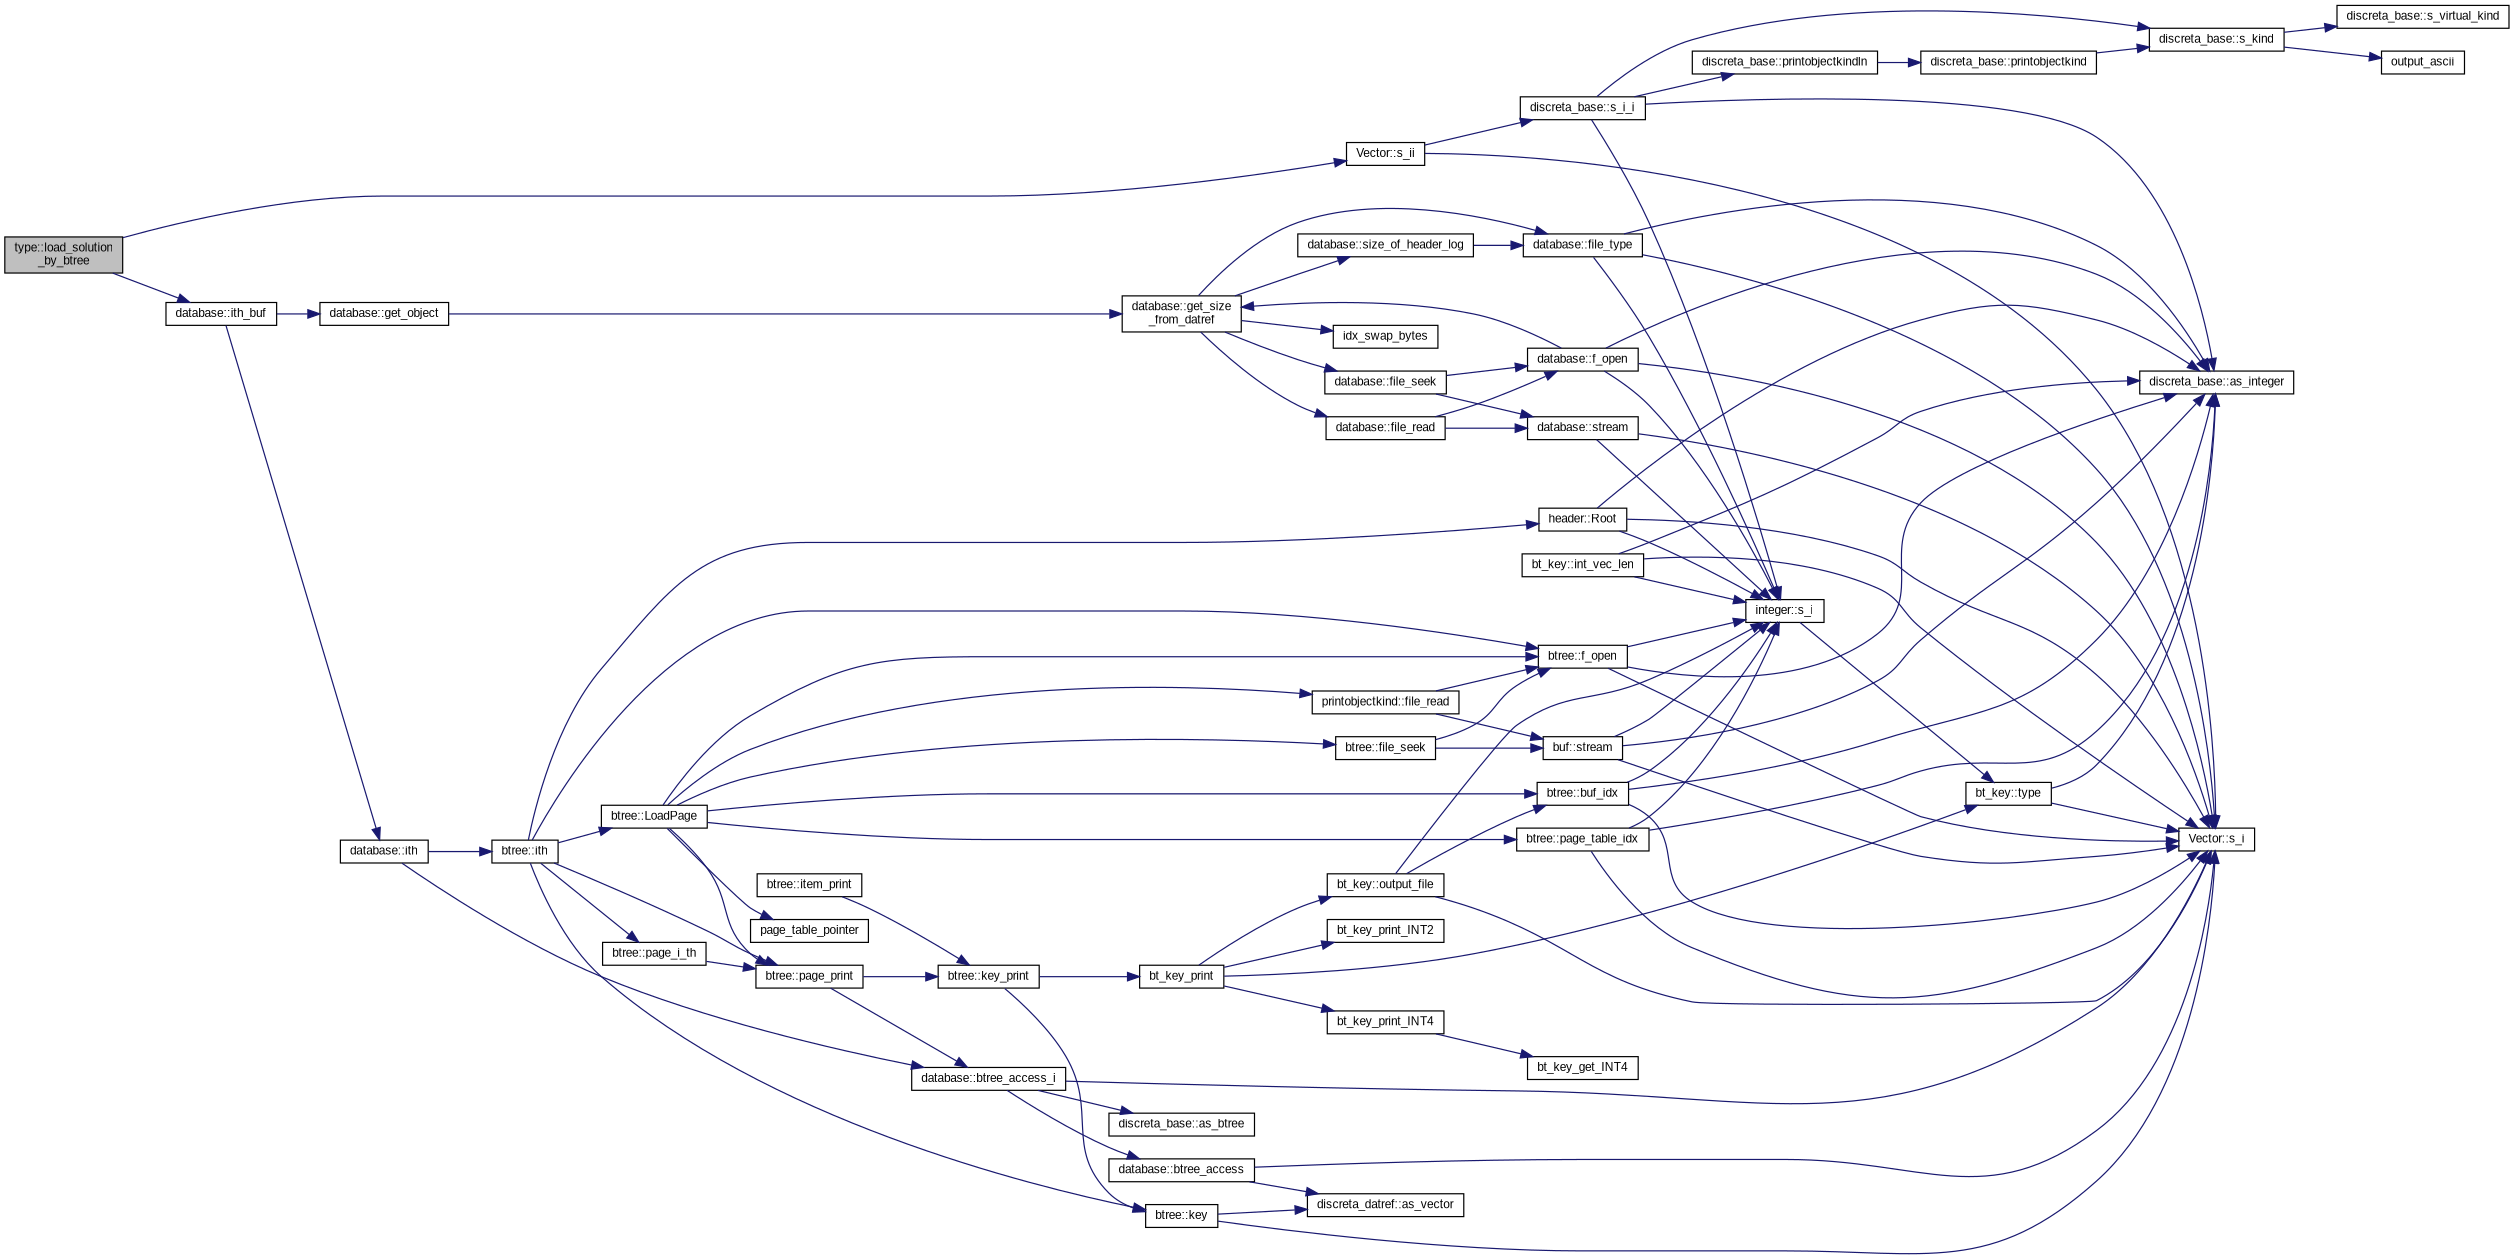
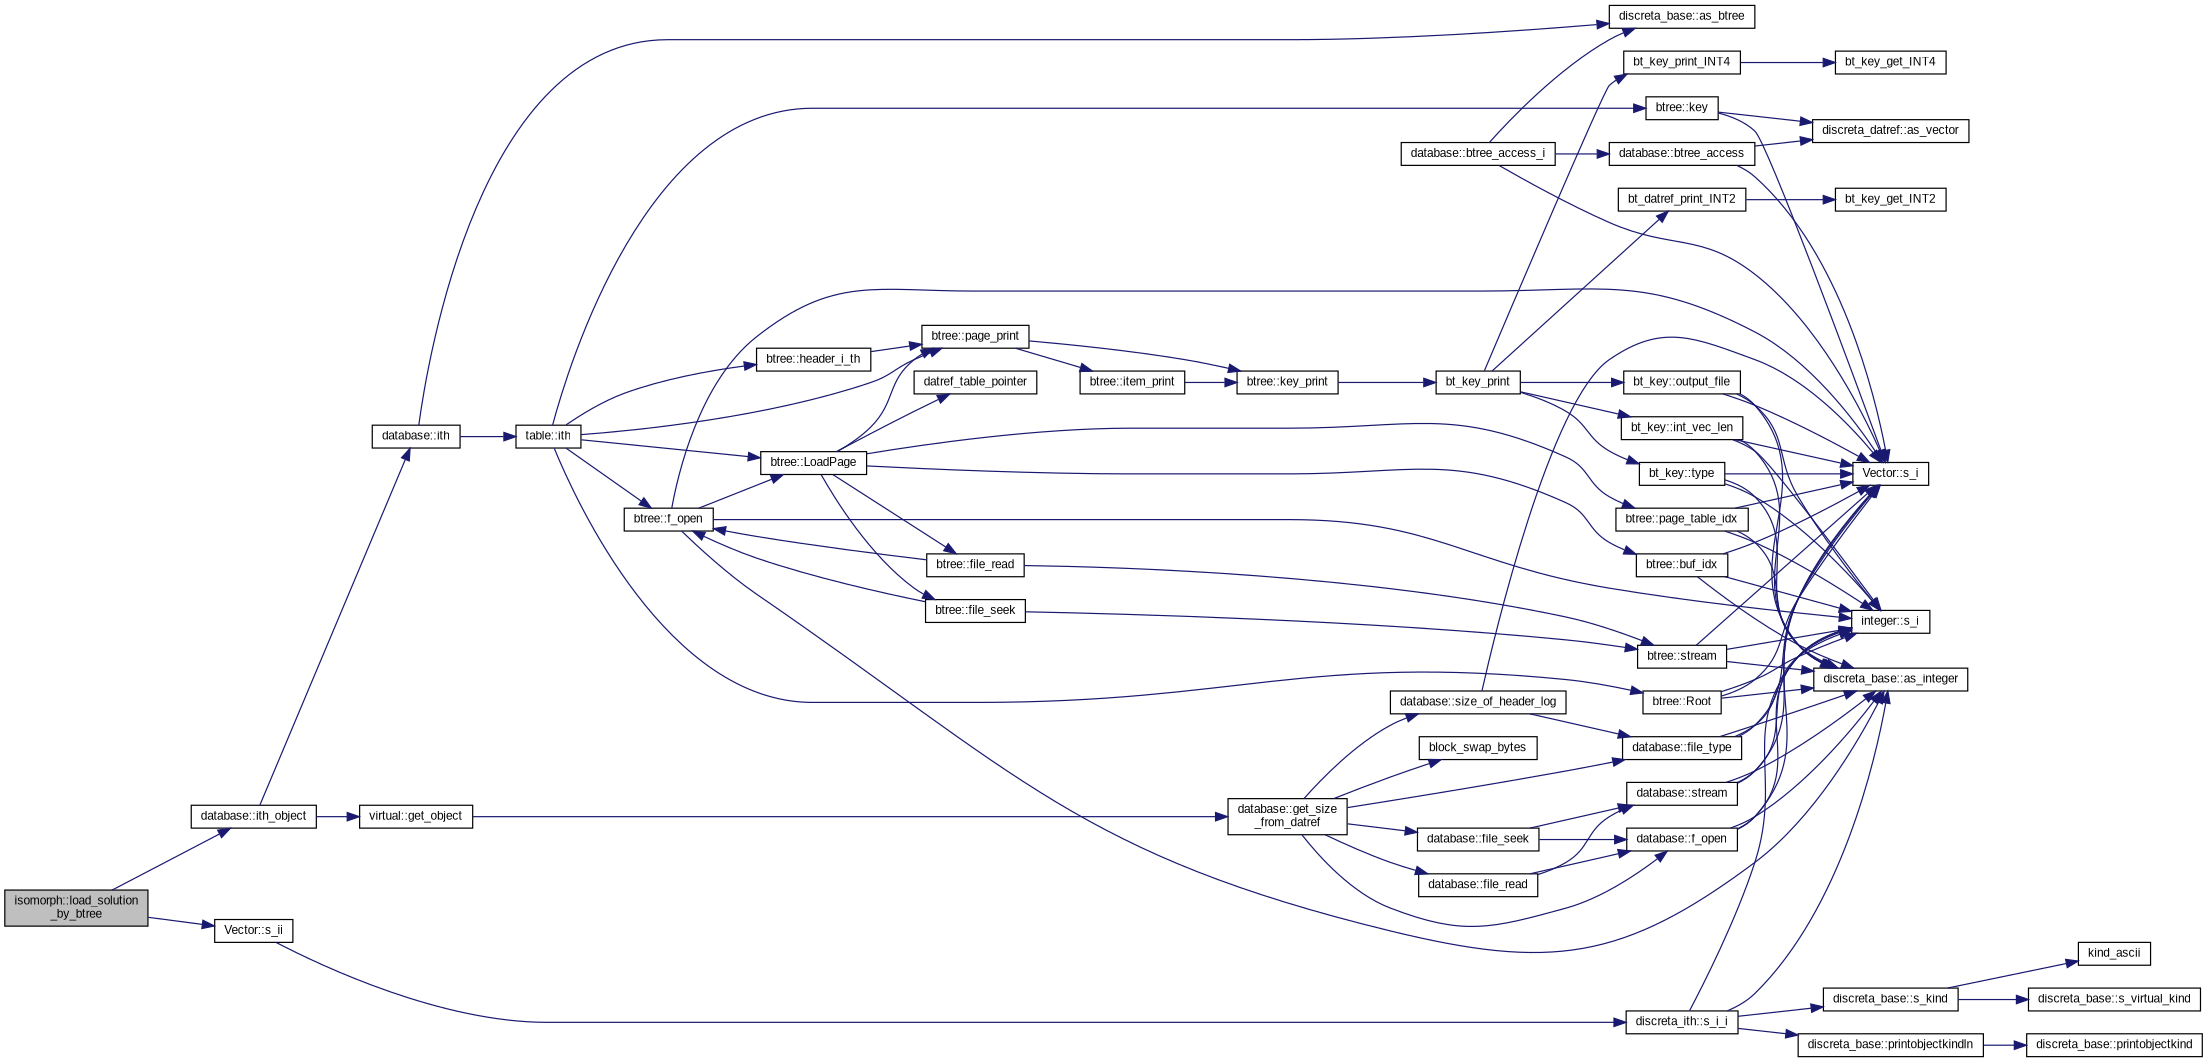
(2117, 51) -> none
(2423, 63) -> (2114, 954)
(1583, 108) -> (1682, 1022)
none -> (1891, 200)
(64, 255) -> (76, 908)
(1990, 297) -> (1582, 393)
(1411, 305) -> (1472, 926)
(221, 314) -> (254, 817)
(384, 314) -> (416, 817)
(1386, 337) -> (1478, 748)
none -> (1567, 402)
(1583, 520) -> (1682, 702)
(1069, 657) -> (735, 494)
(1892, 699) -> (1805, 534)
(1386, 702) -> (975, 565)
none -> (1799, 746)
(1583, 748) -> (1682, 657)
(1454, 848) -> (1776, 530)
(525, 852) -> (548, 437)
(809, 931) -> (975, 382)
(1386, 931) -> (1682, 200)
(654, 954) -> (814, 360)
(645, 993) -> (885, 40)
(894, 1025) -> (1048, 358)
(1078, 1089) -> none
